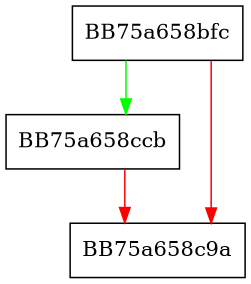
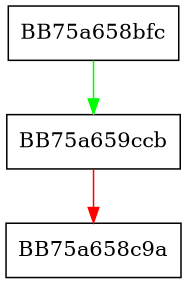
(211, 134) -> none
(93, 142) -> (94, 142)
